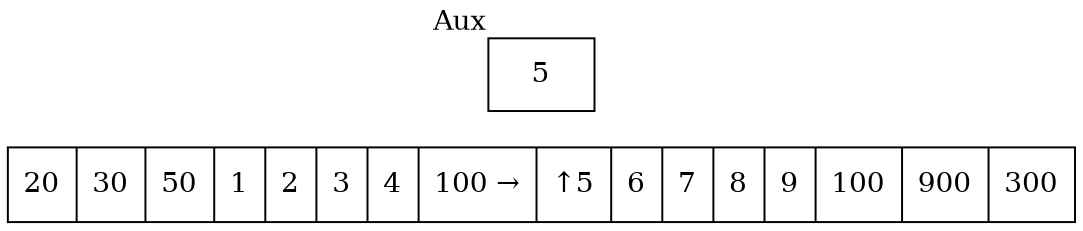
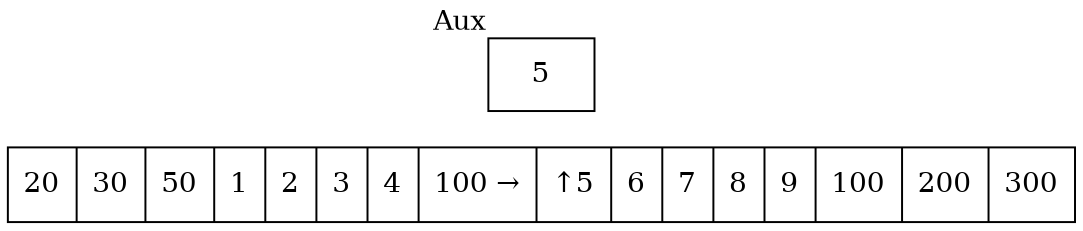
(945, 184) -> (945, 184)
